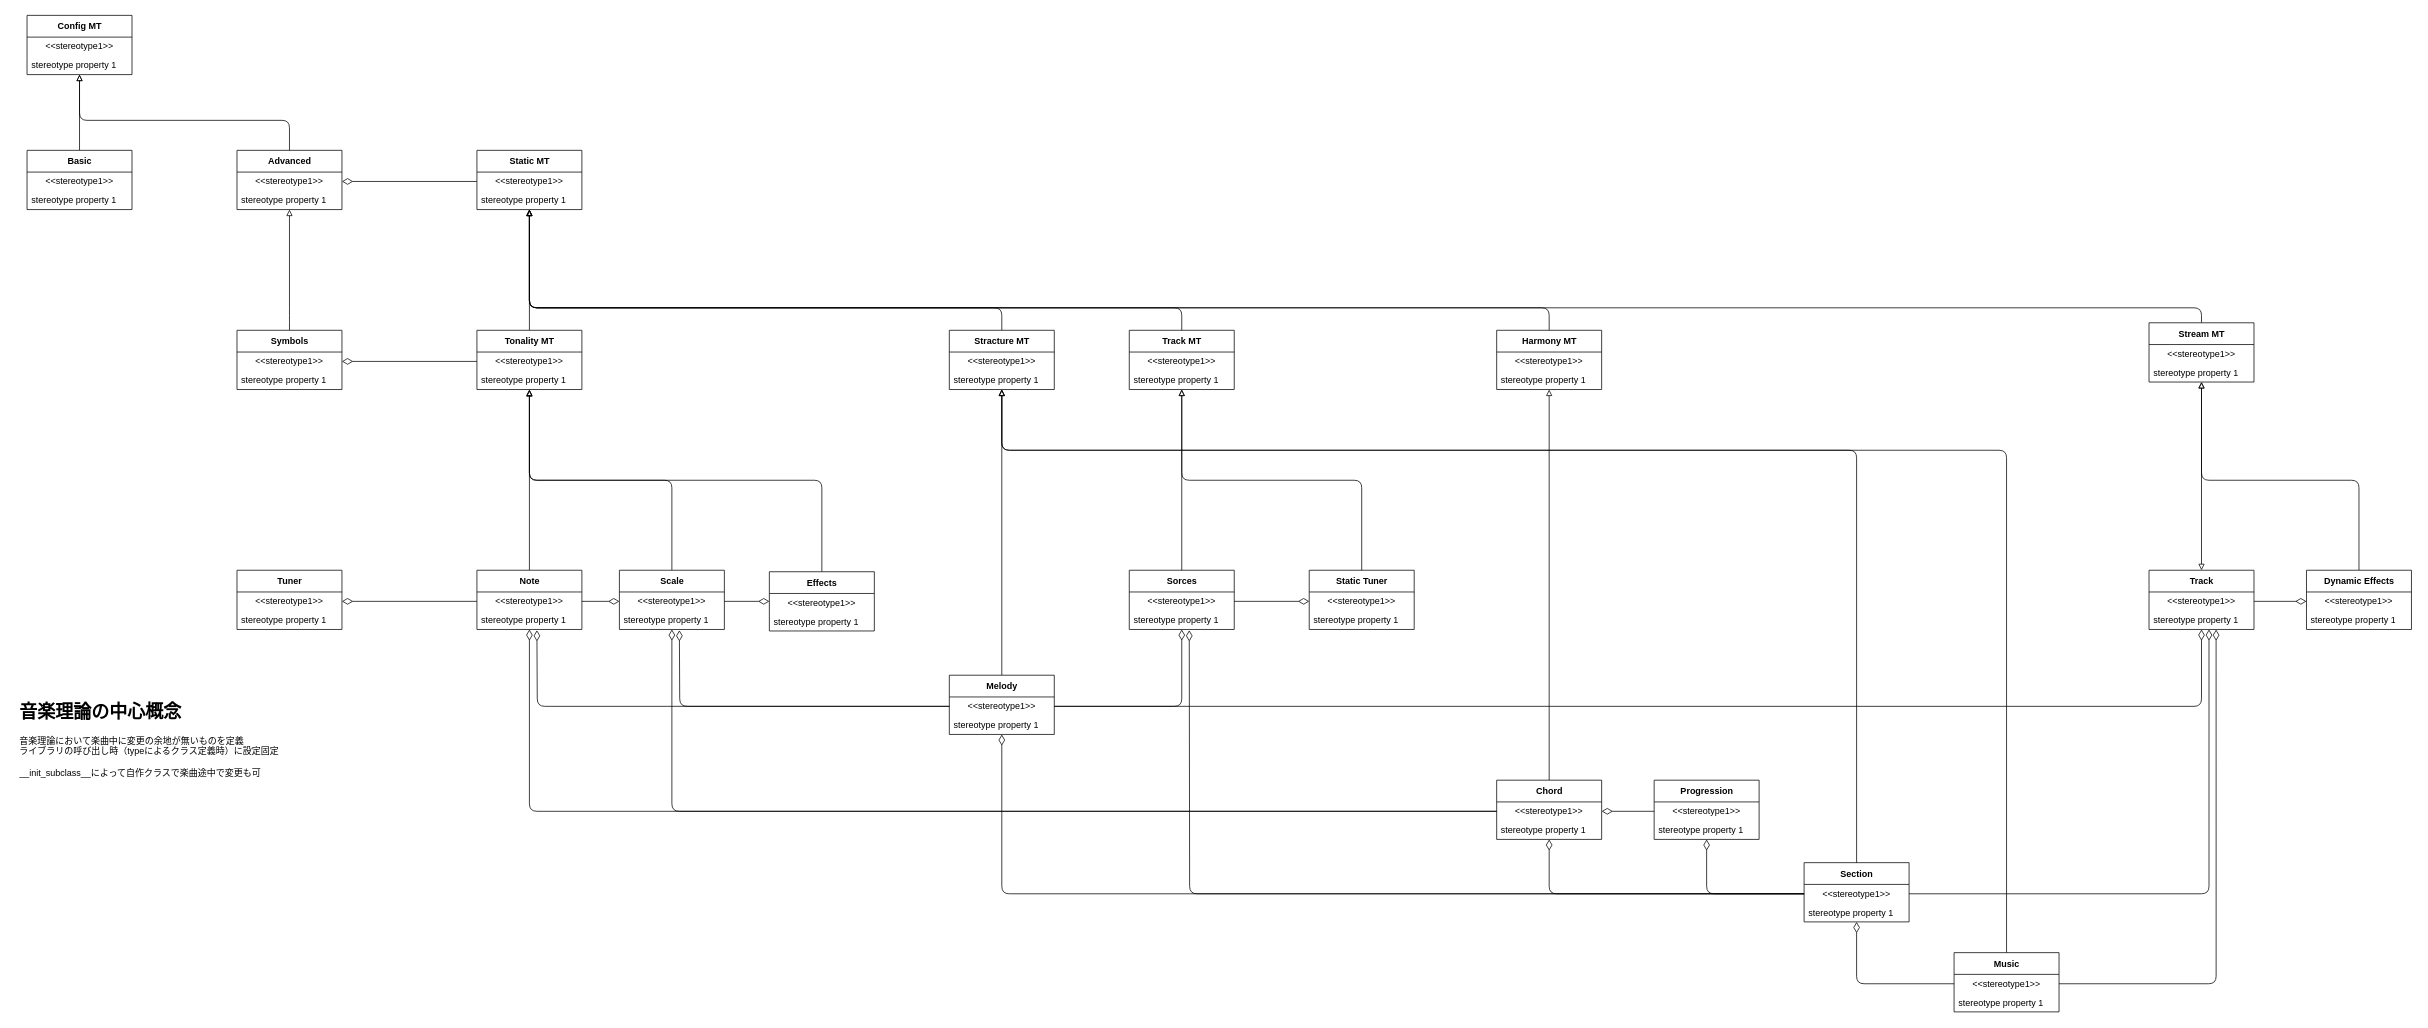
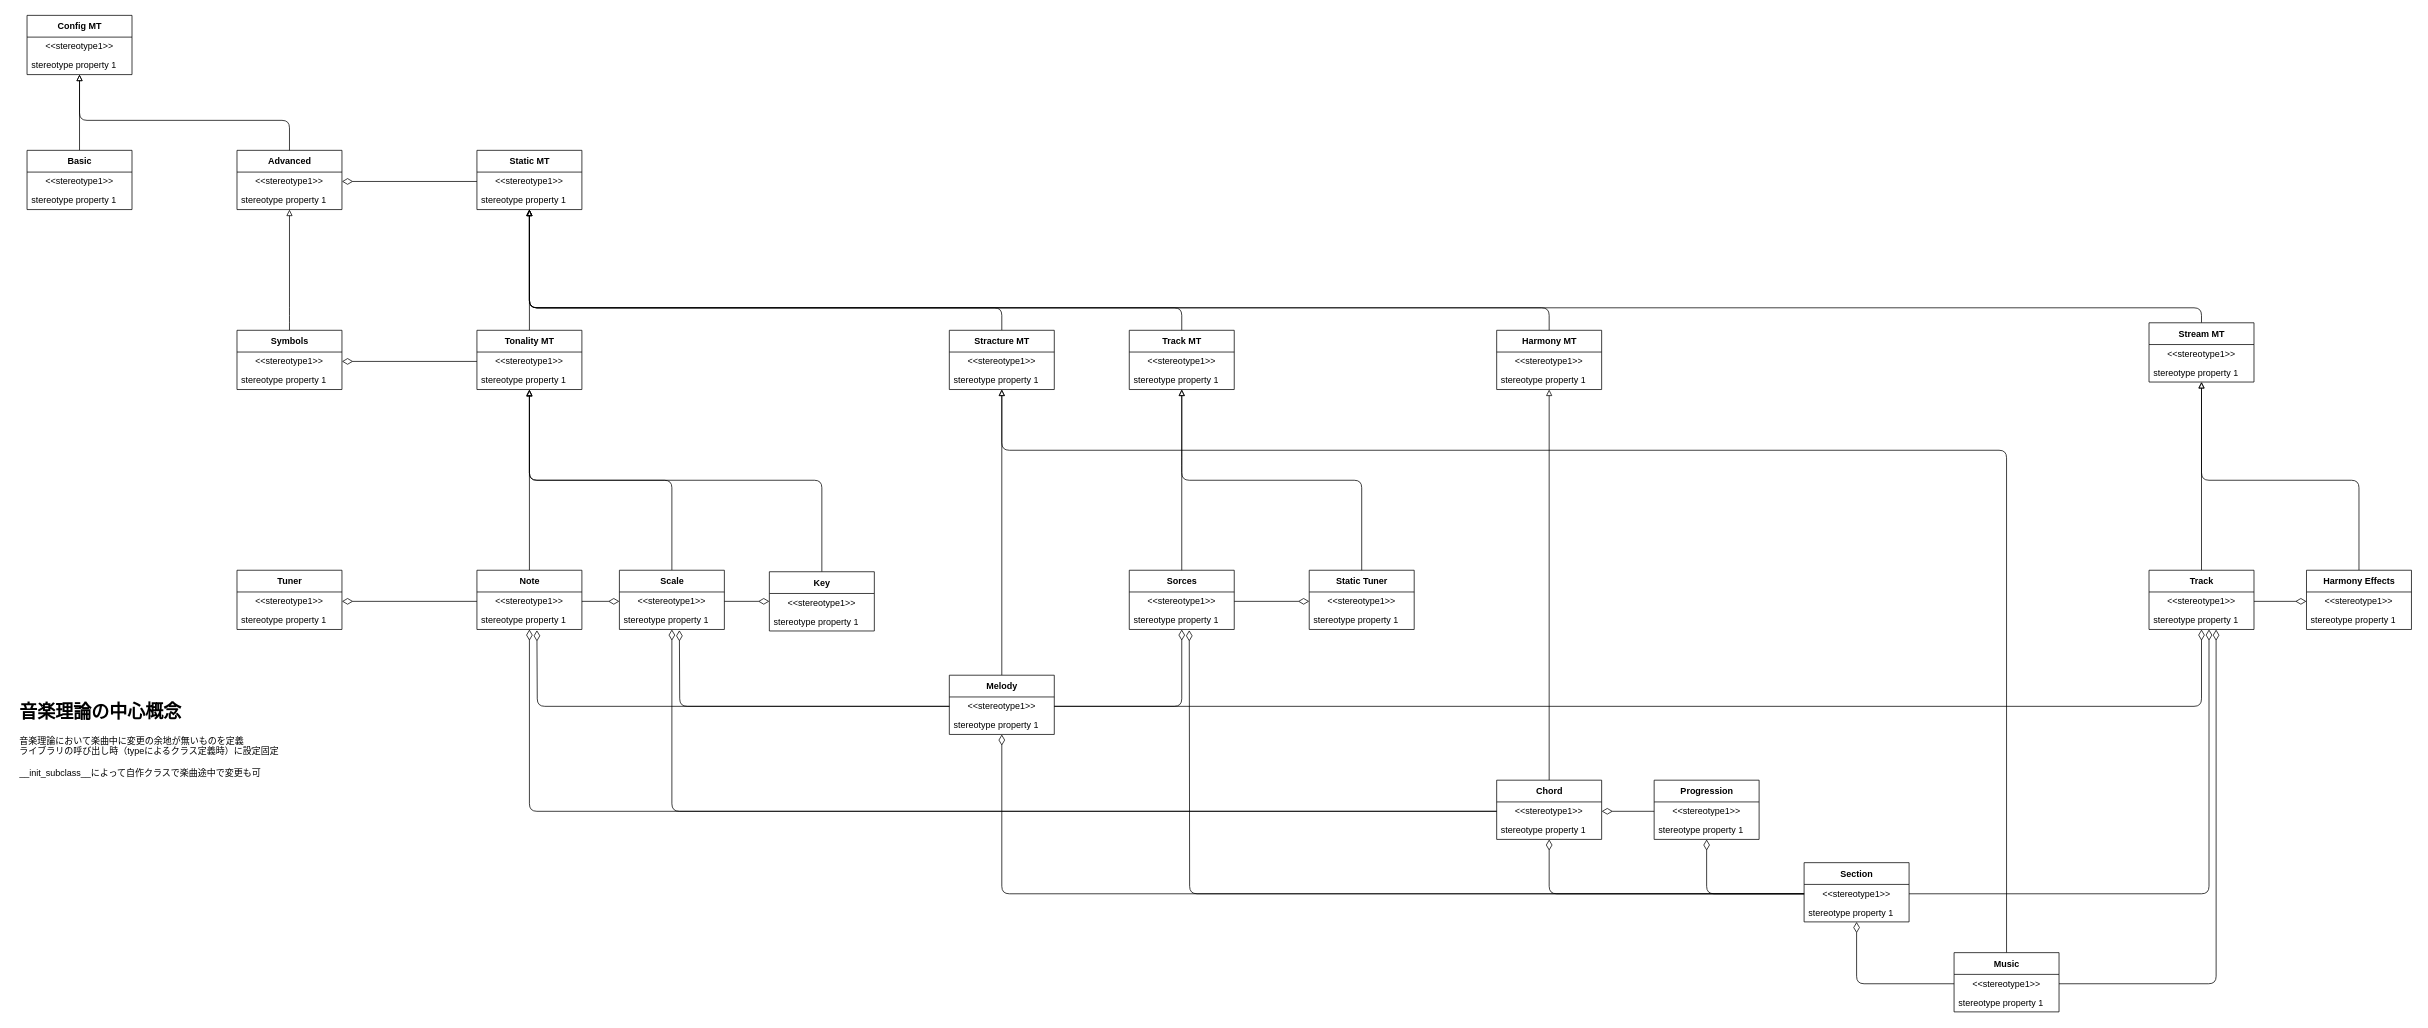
(2202, 563) -> (2202, 565)
(2360, 582) -> (2360, 582)
(822, 583) -> (822, 583)
(1857, 657) -> none
